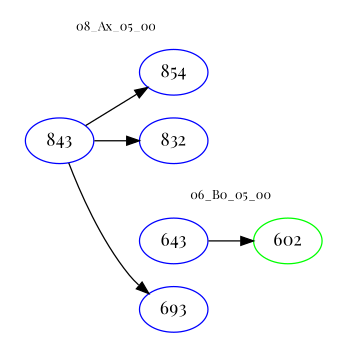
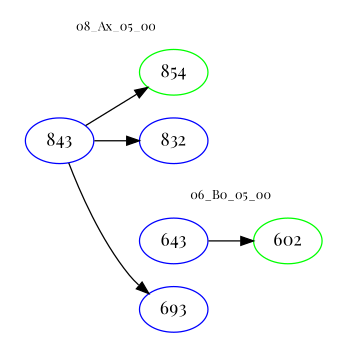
(174, 72) -> (174, 72)
